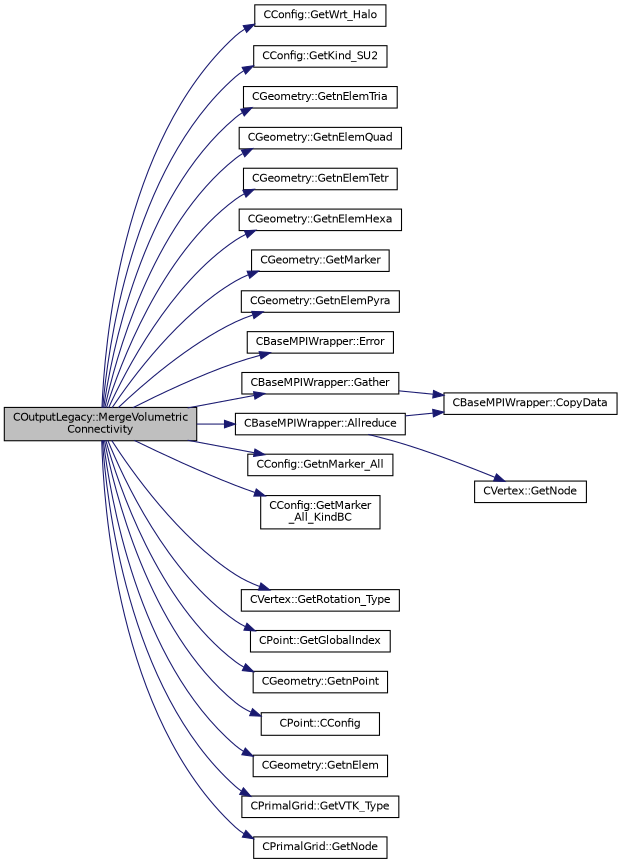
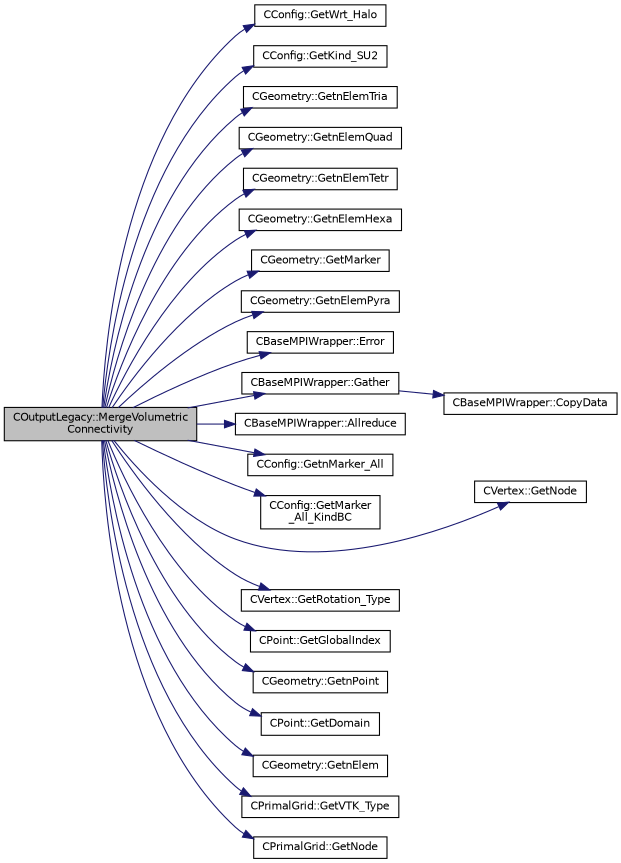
(419, 414) -> none
(432, 454) -> (291, 550)
(320, 724) -> (320, 724)
